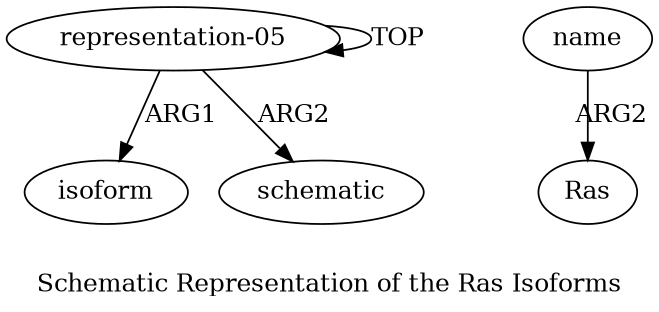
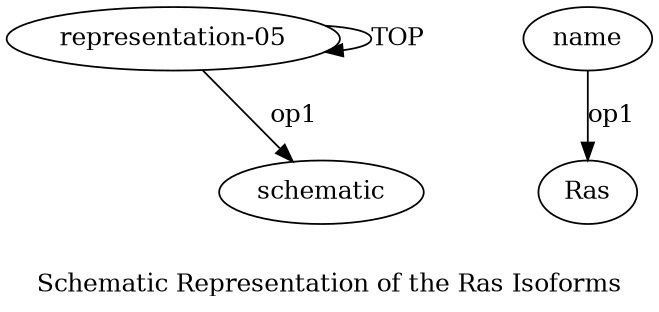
(294, 116) -> (294, 116)
(612, 116) -> (612, 116)
(106, 192) -> none
